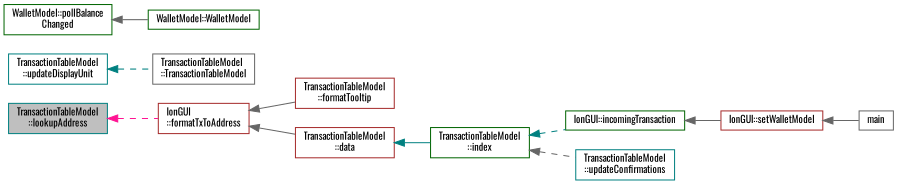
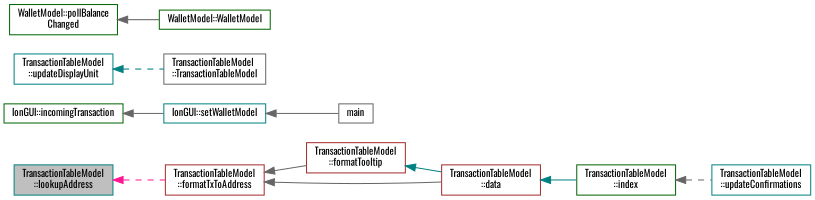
(204, 118) -> (215, 180)
(772, 120) -> (215, 113)
(552, 132) -> none
none -> (428, 170)
